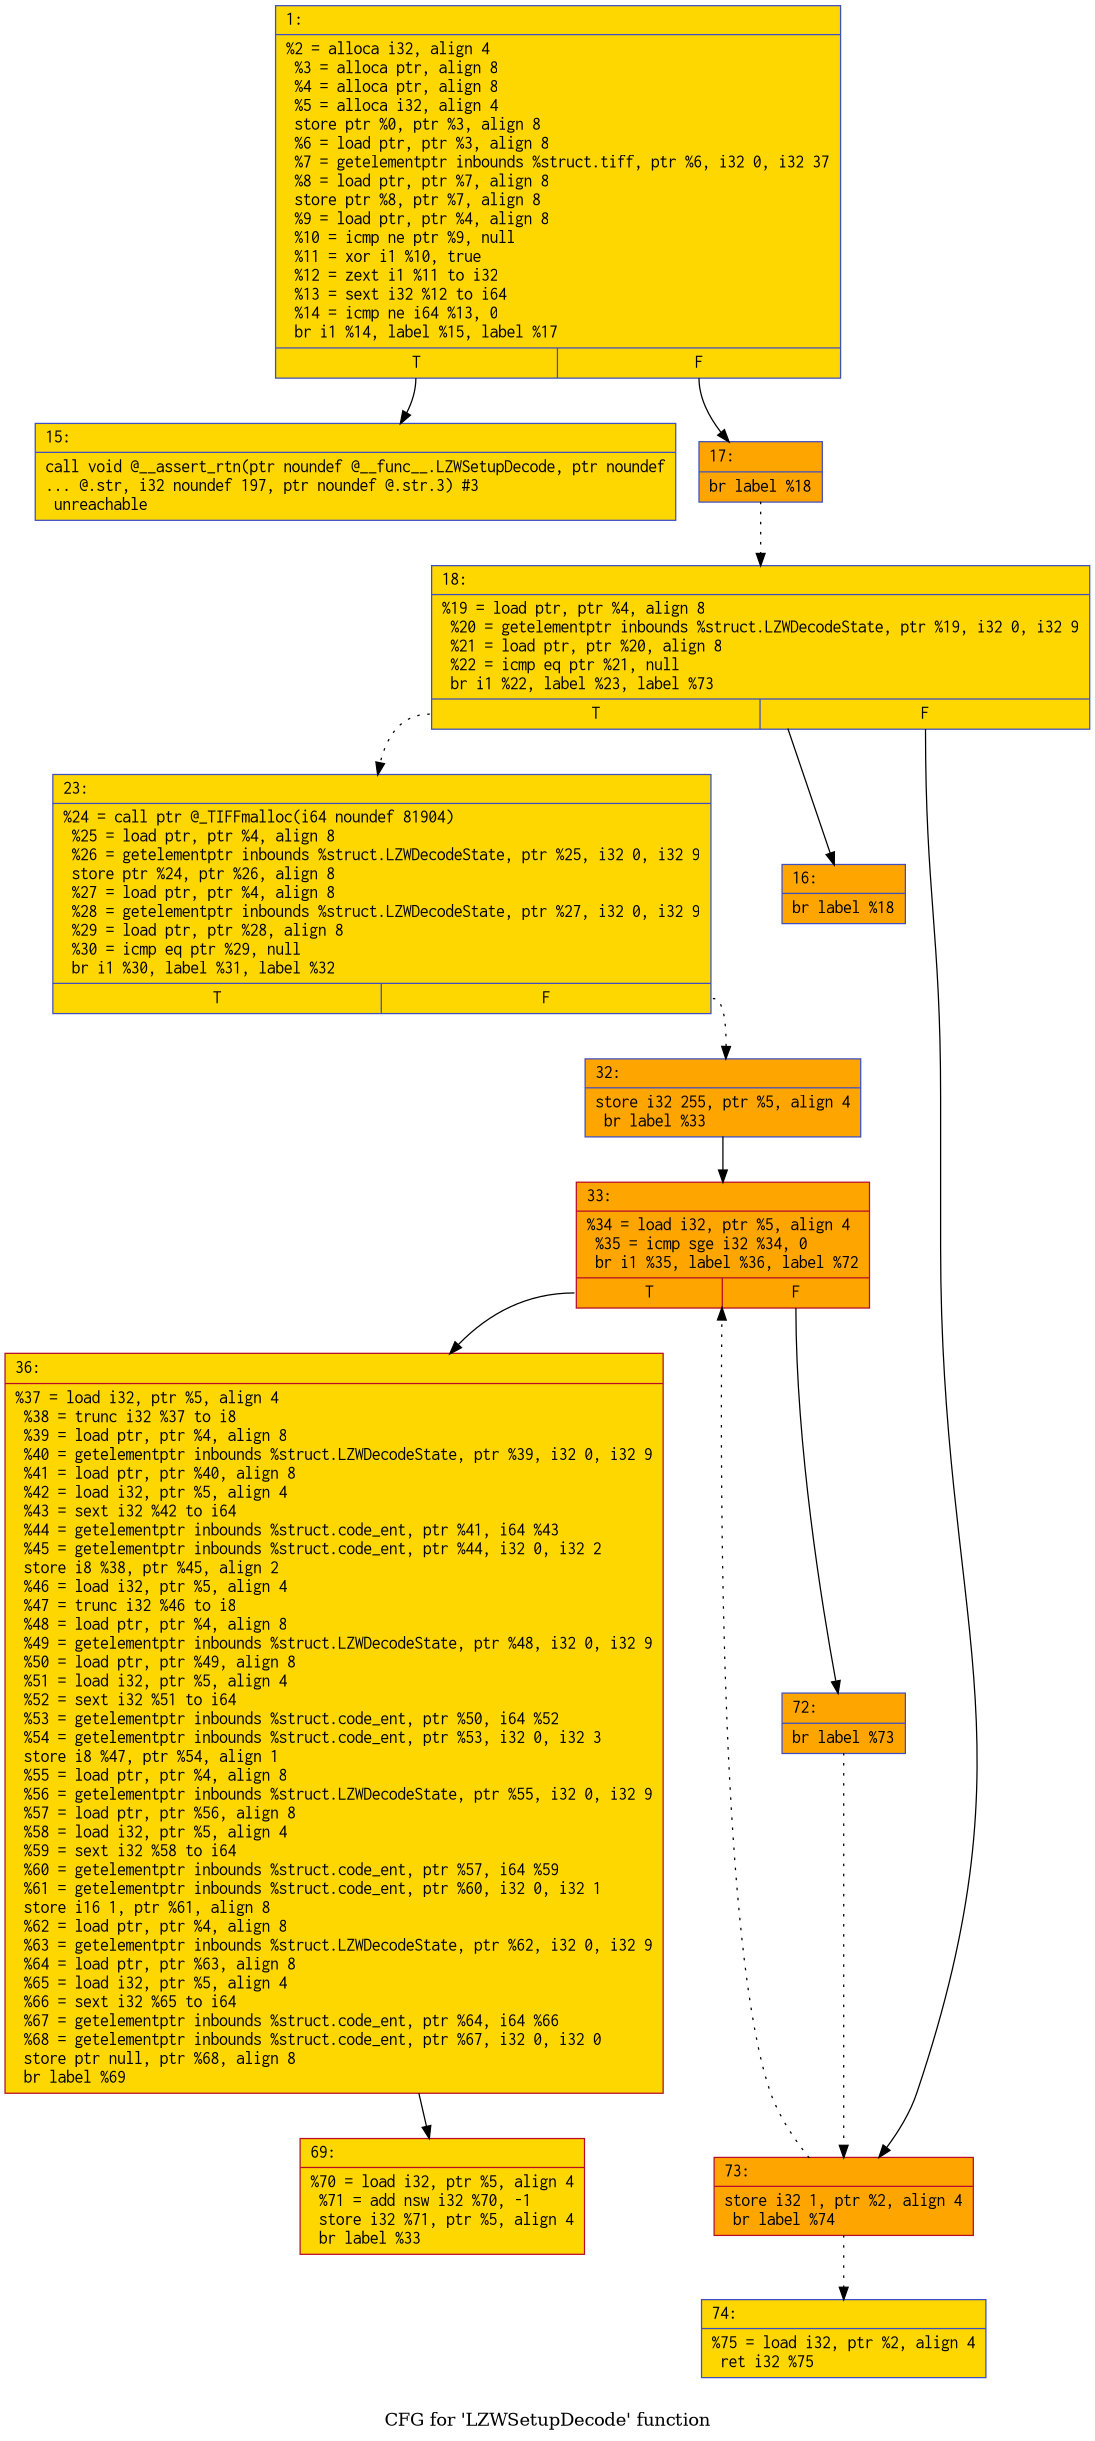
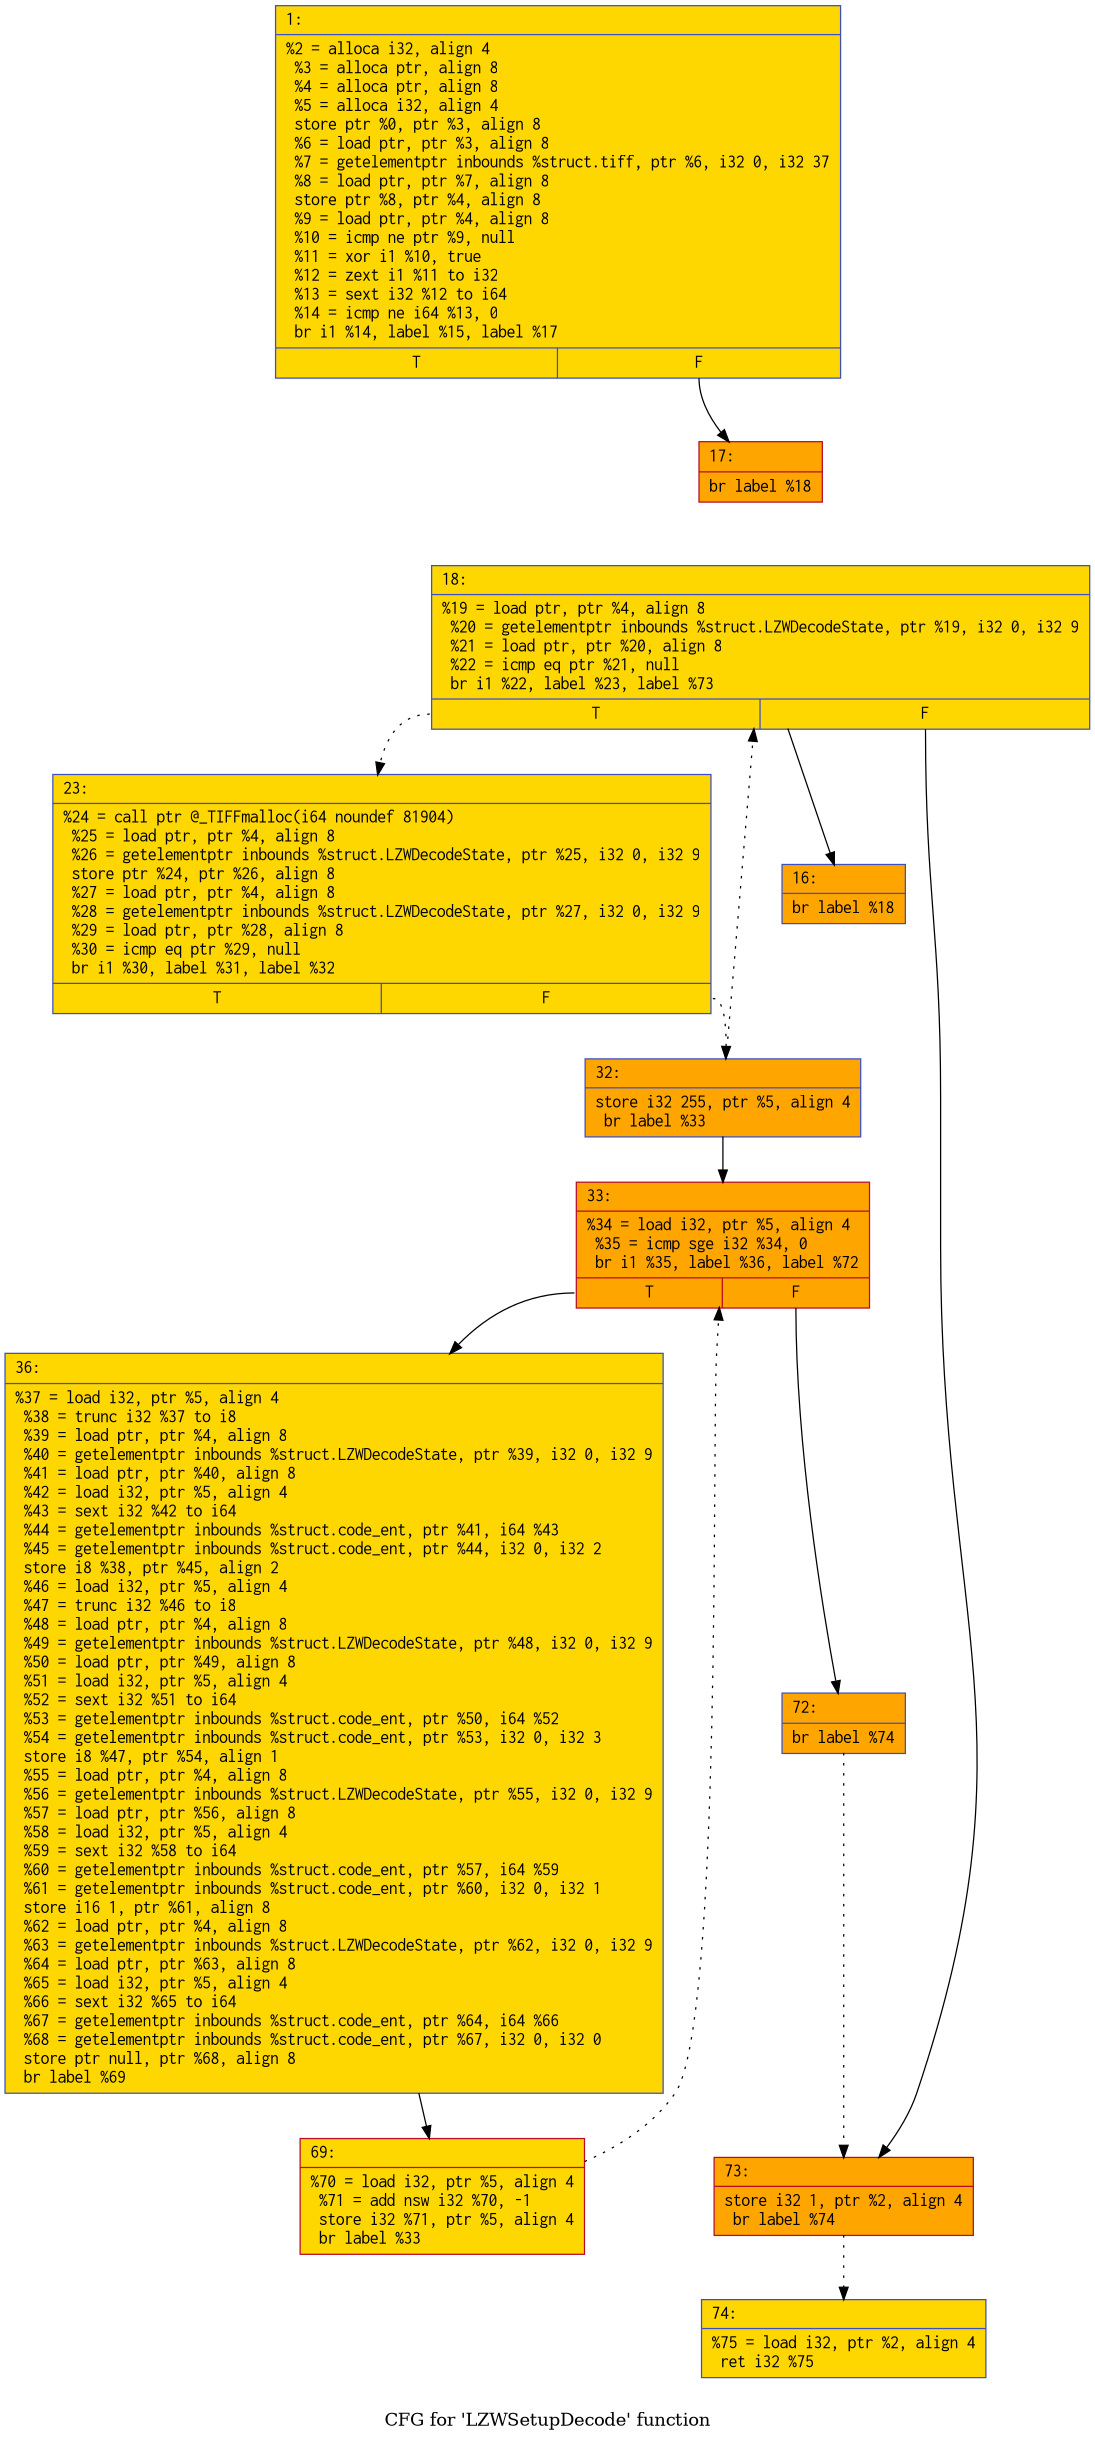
(413, 200) -> (413, 200)
(355, 472) -> none
(761, 472) -> (761, 472)
(761, 527) -> (739, 900)
(334, 1723) -> (334, 1723)
(844, 1738) -> (844, 1738)
(728, 1746) -> (710, 1766)
